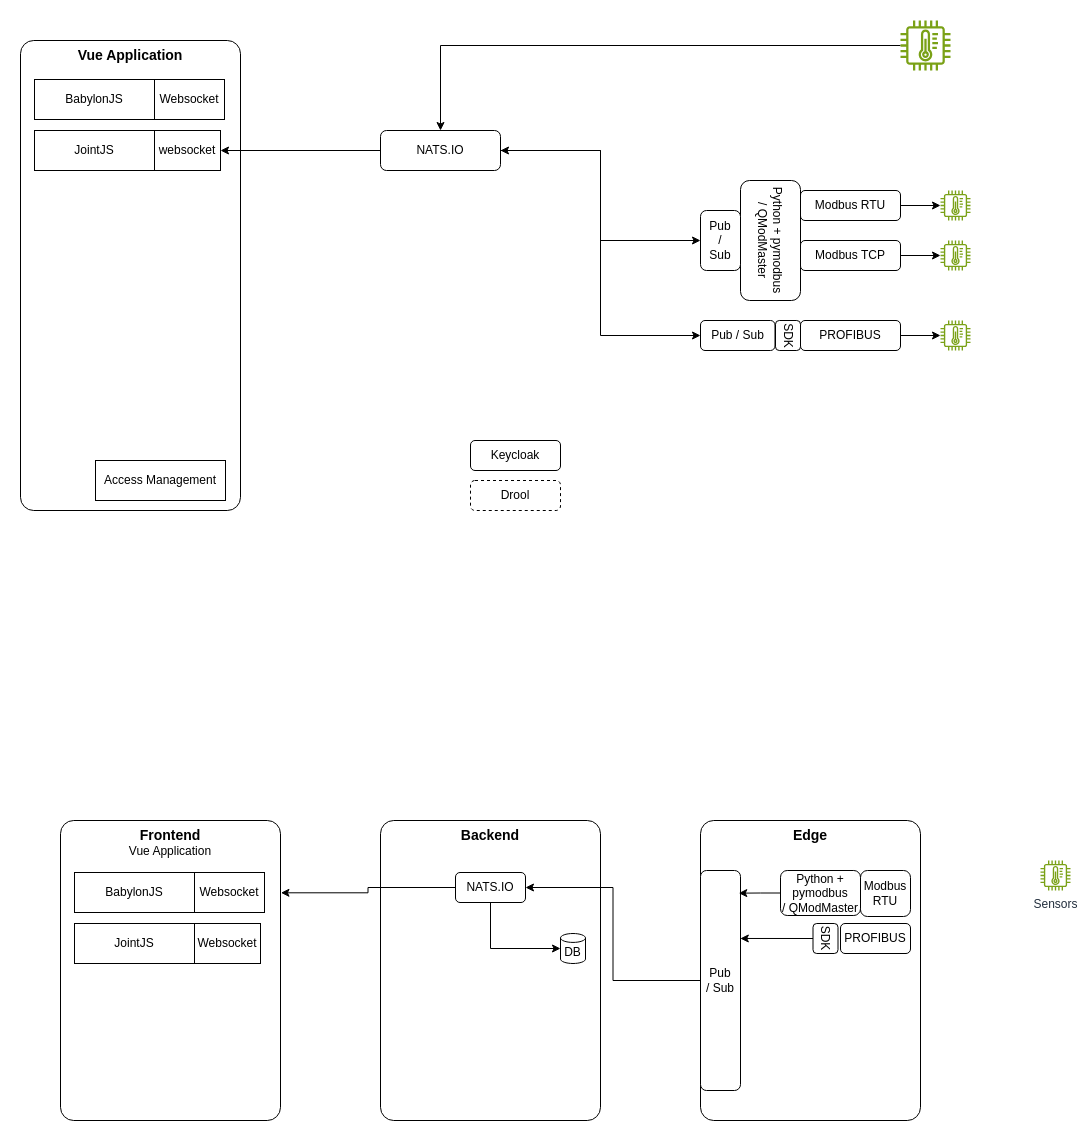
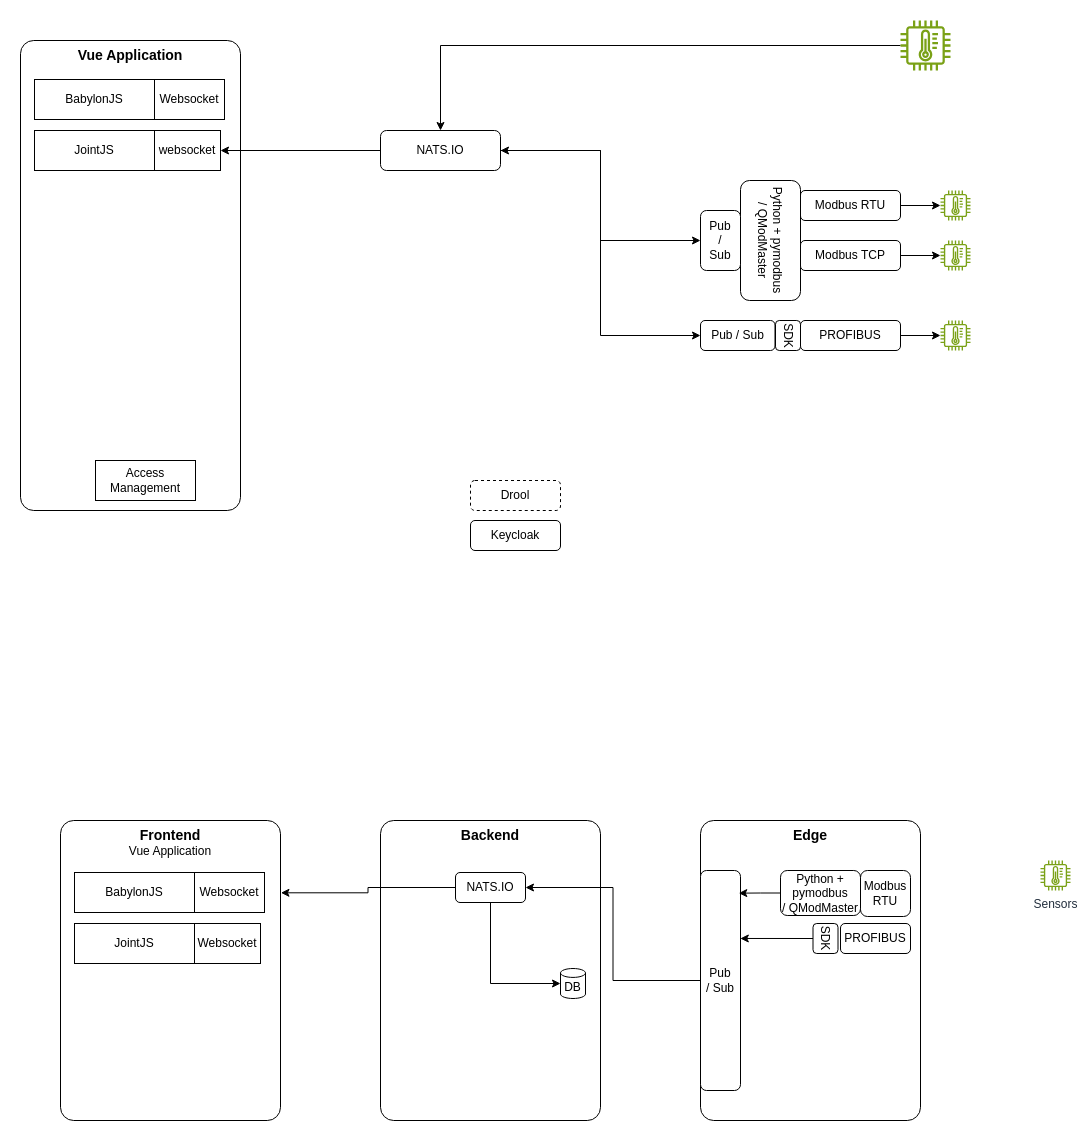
(516, 456) -> (516, 536)
(161, 481) -> (146, 481)
(573, 949) -> (573, 984)
